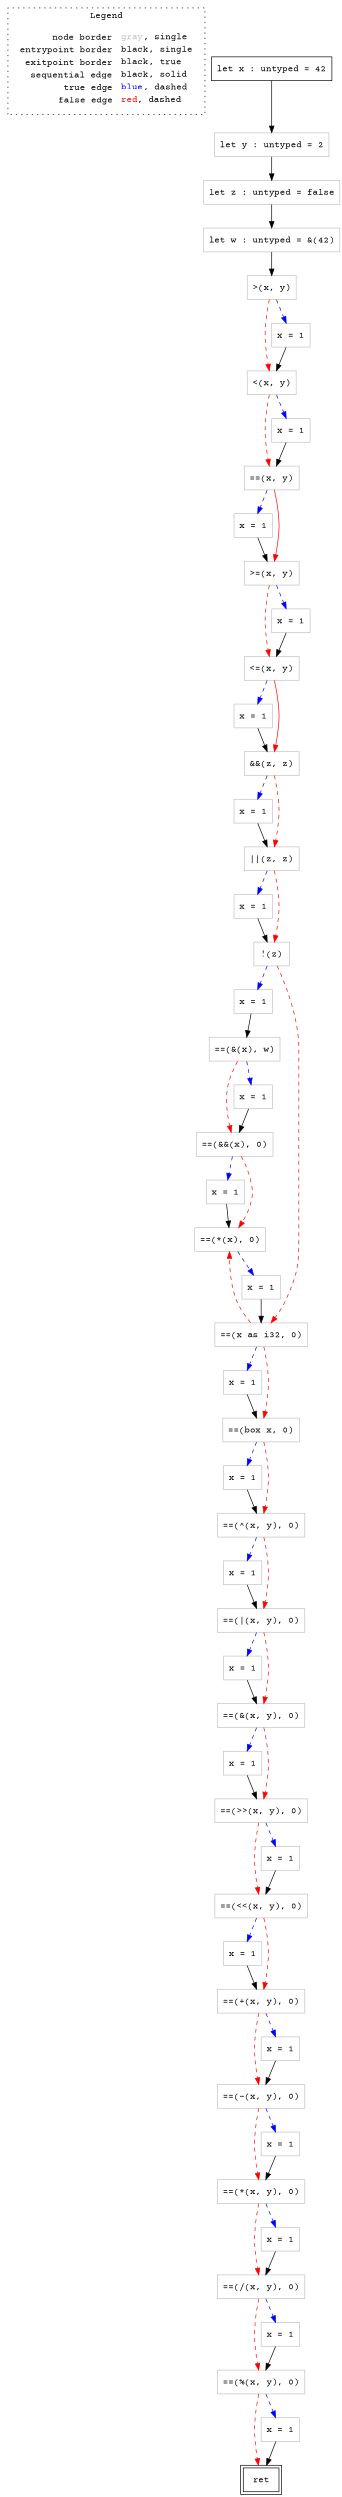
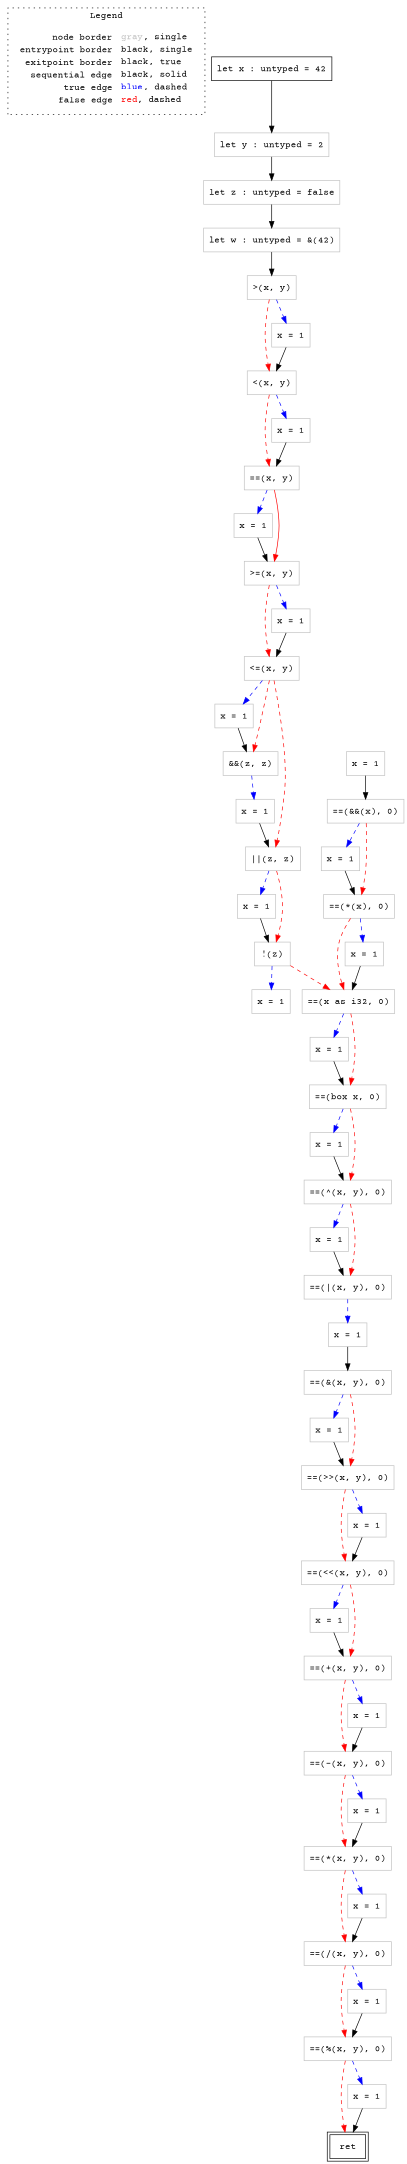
(279, 713) -> (263, 713)
(279, 808) -> (285, 760)
(245, 1049) -> none
(234, 1293) -> (338, 950)
(268, 1665) -> none
